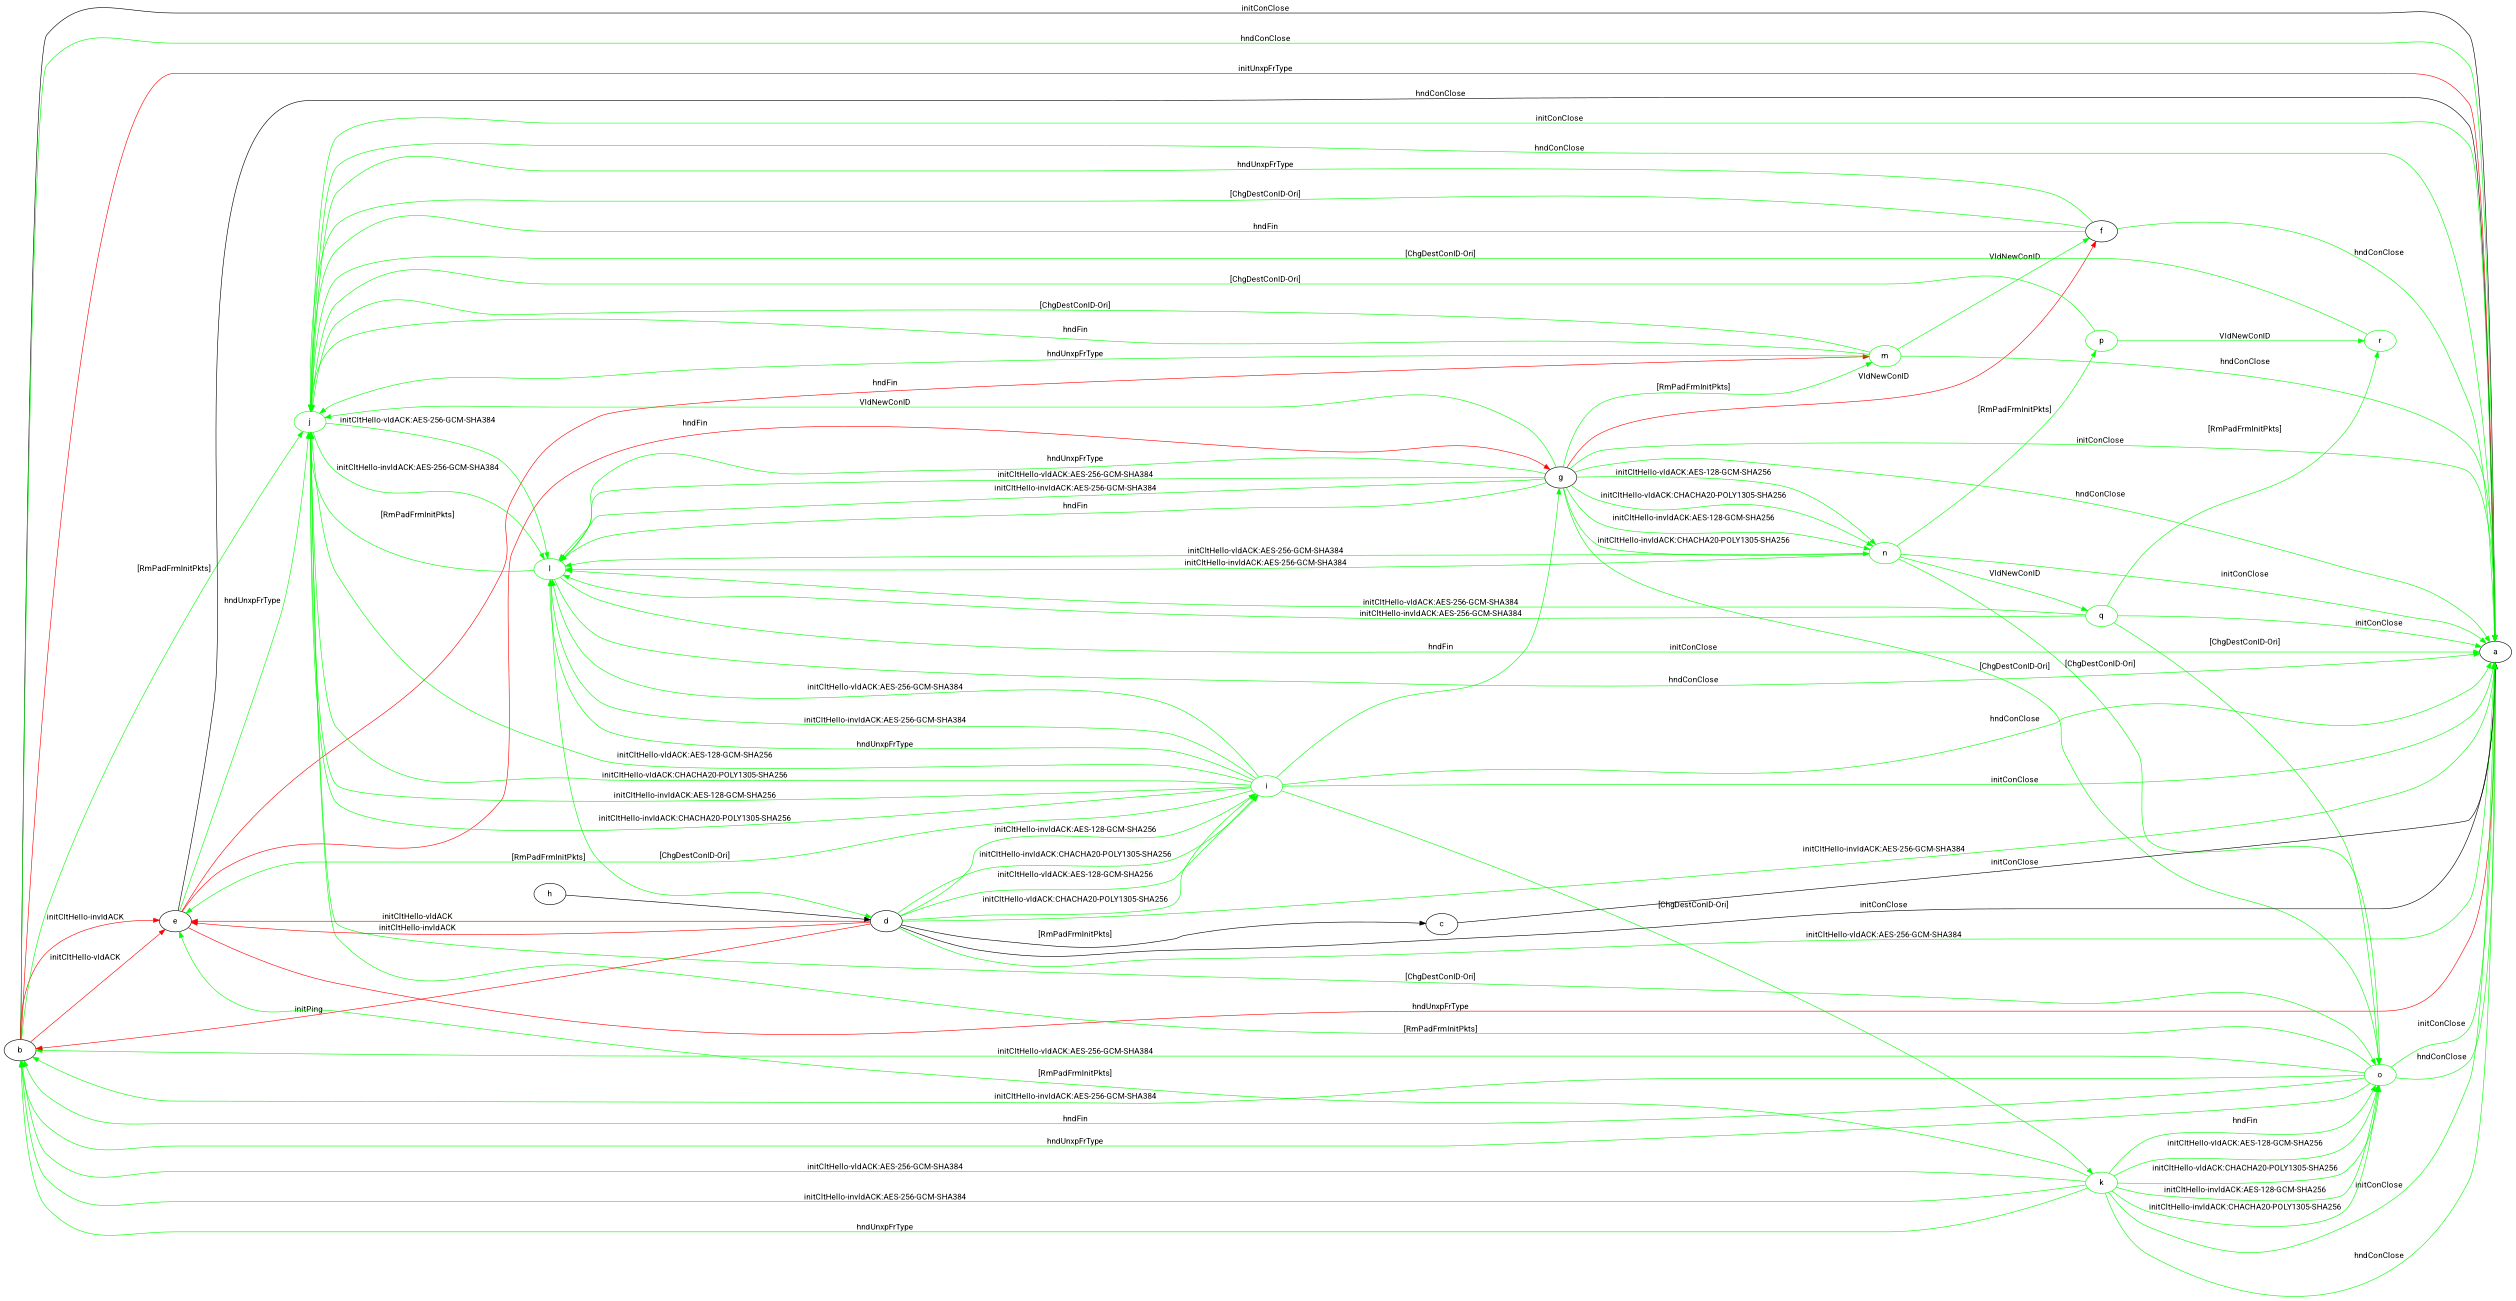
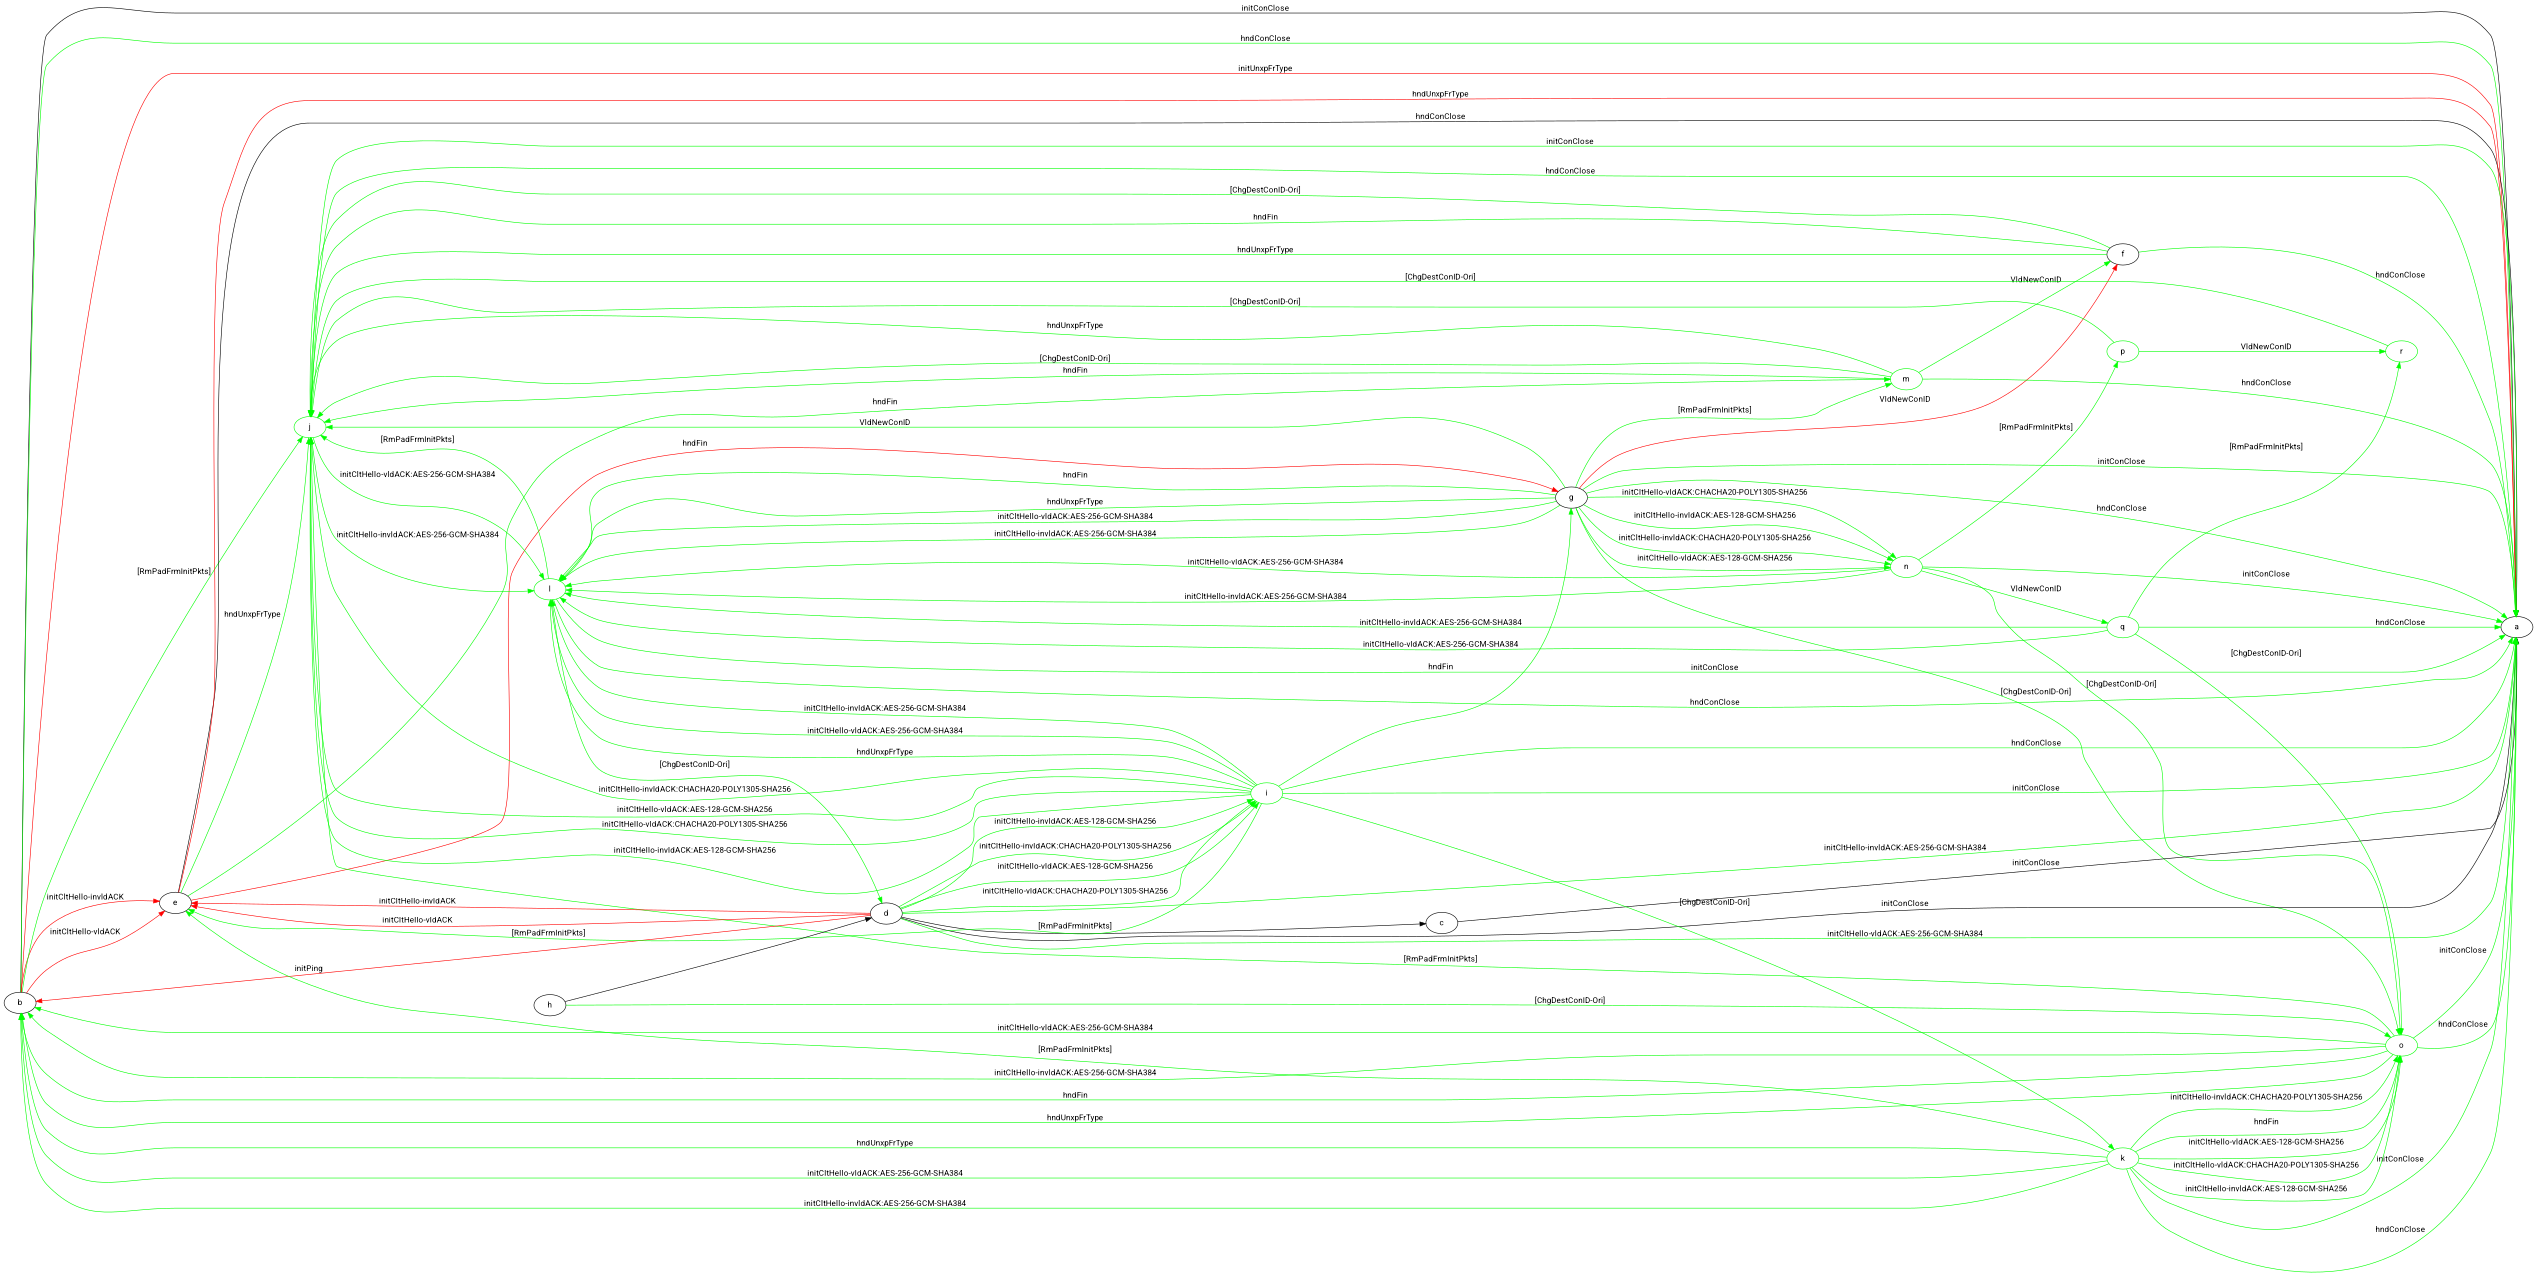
(896, 391) -> (920, 409)
(2380, 623) -> (2402, 623)
(1119, 974) -> (1477, 1005)
